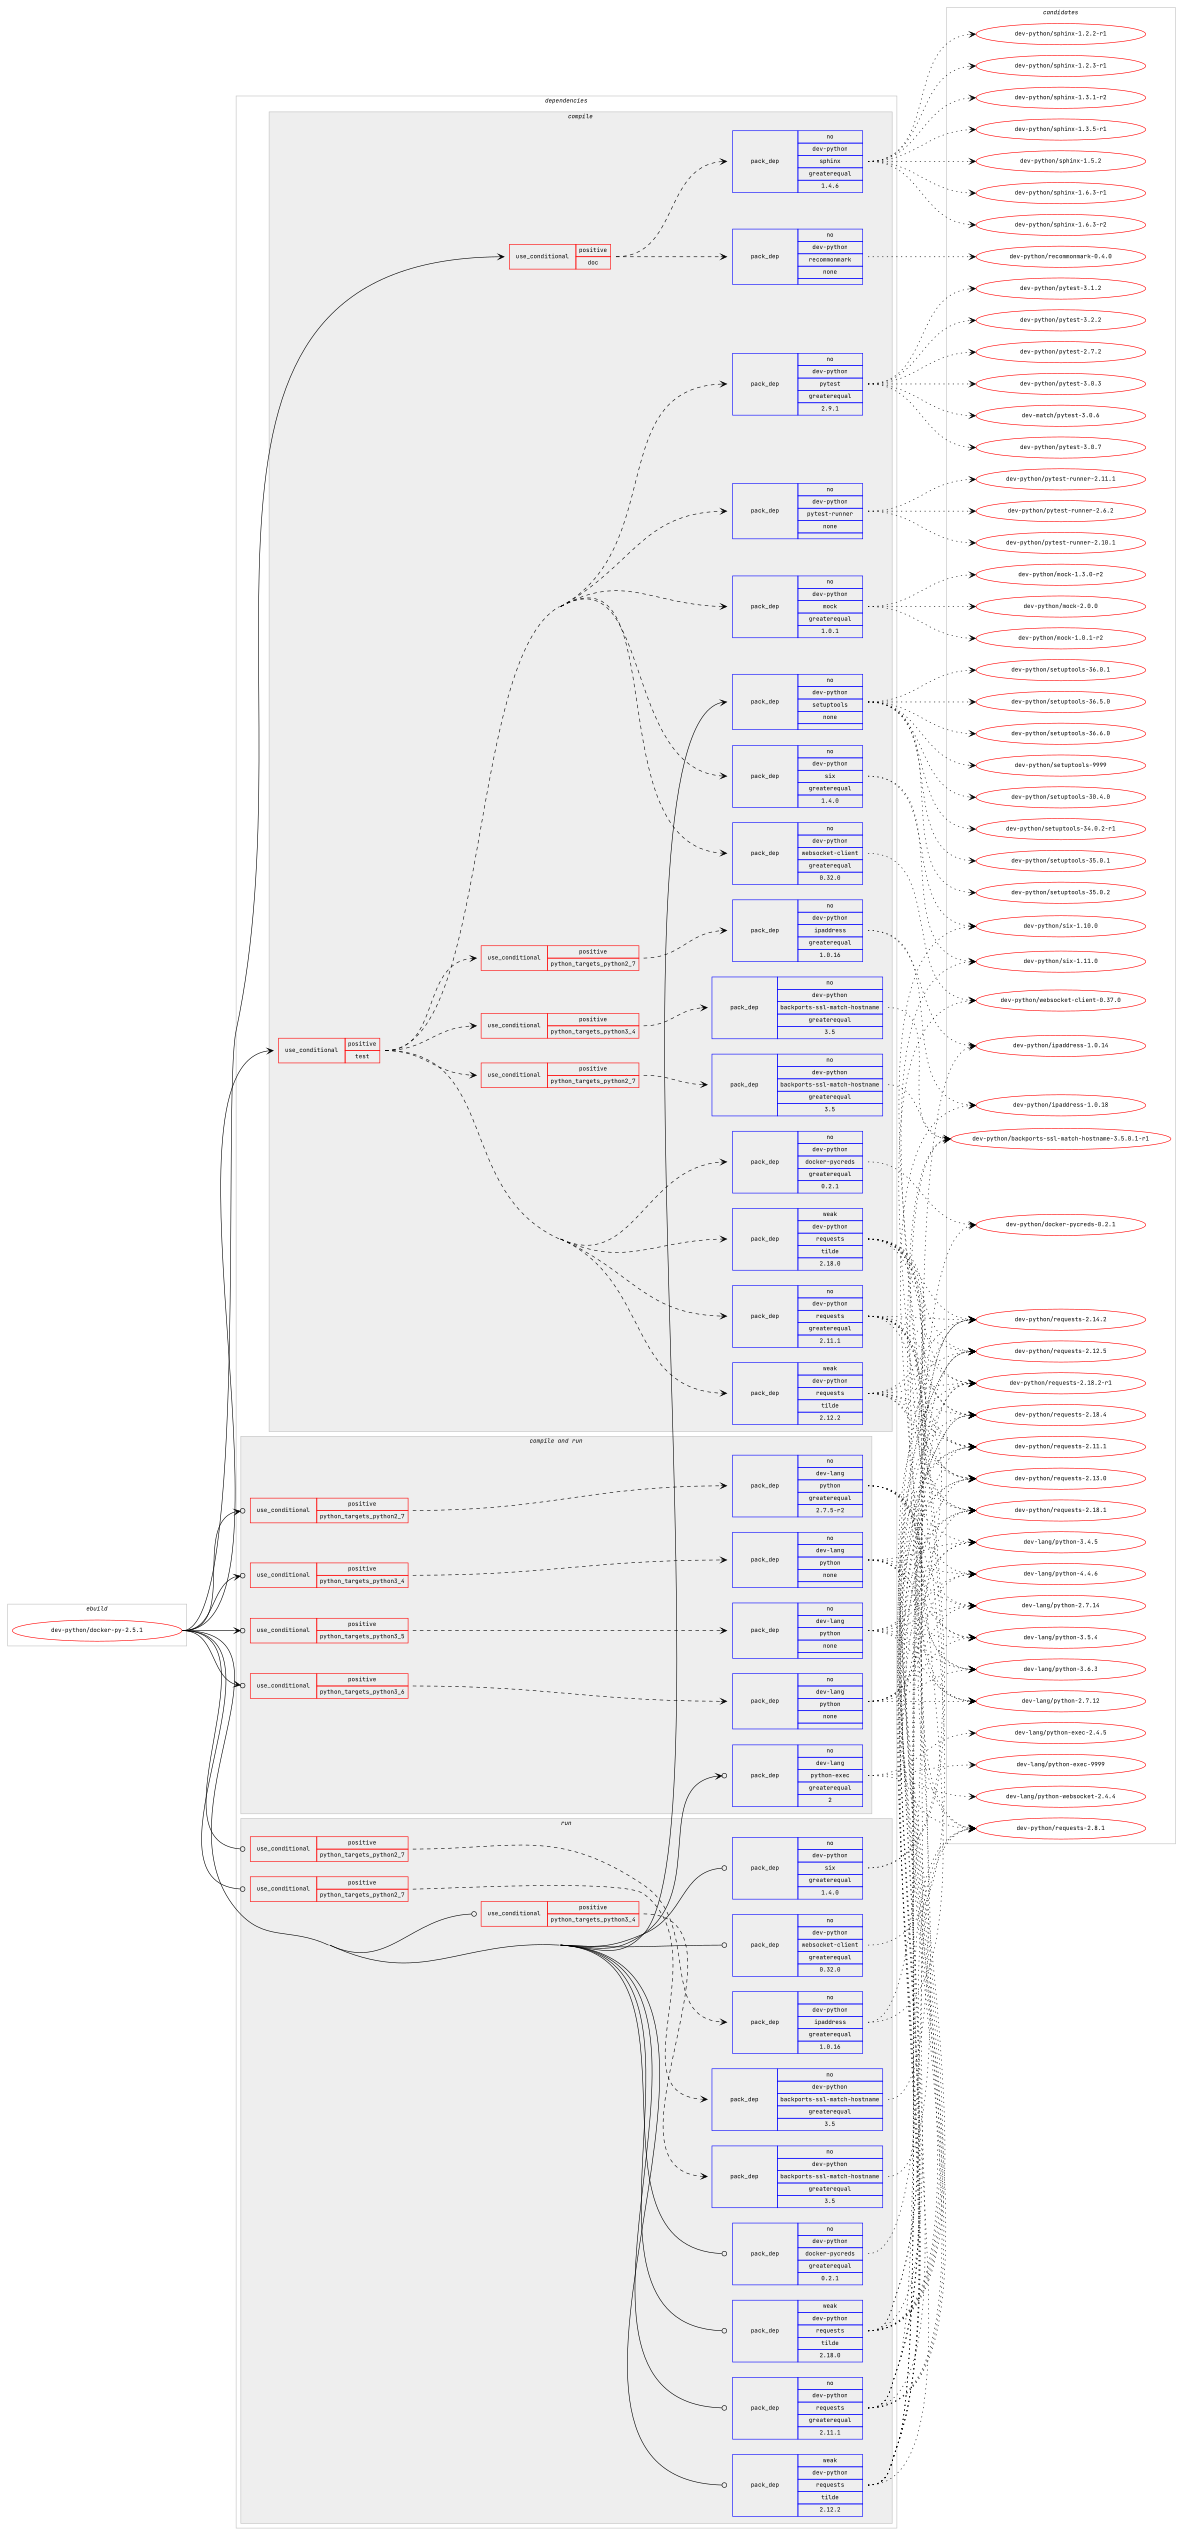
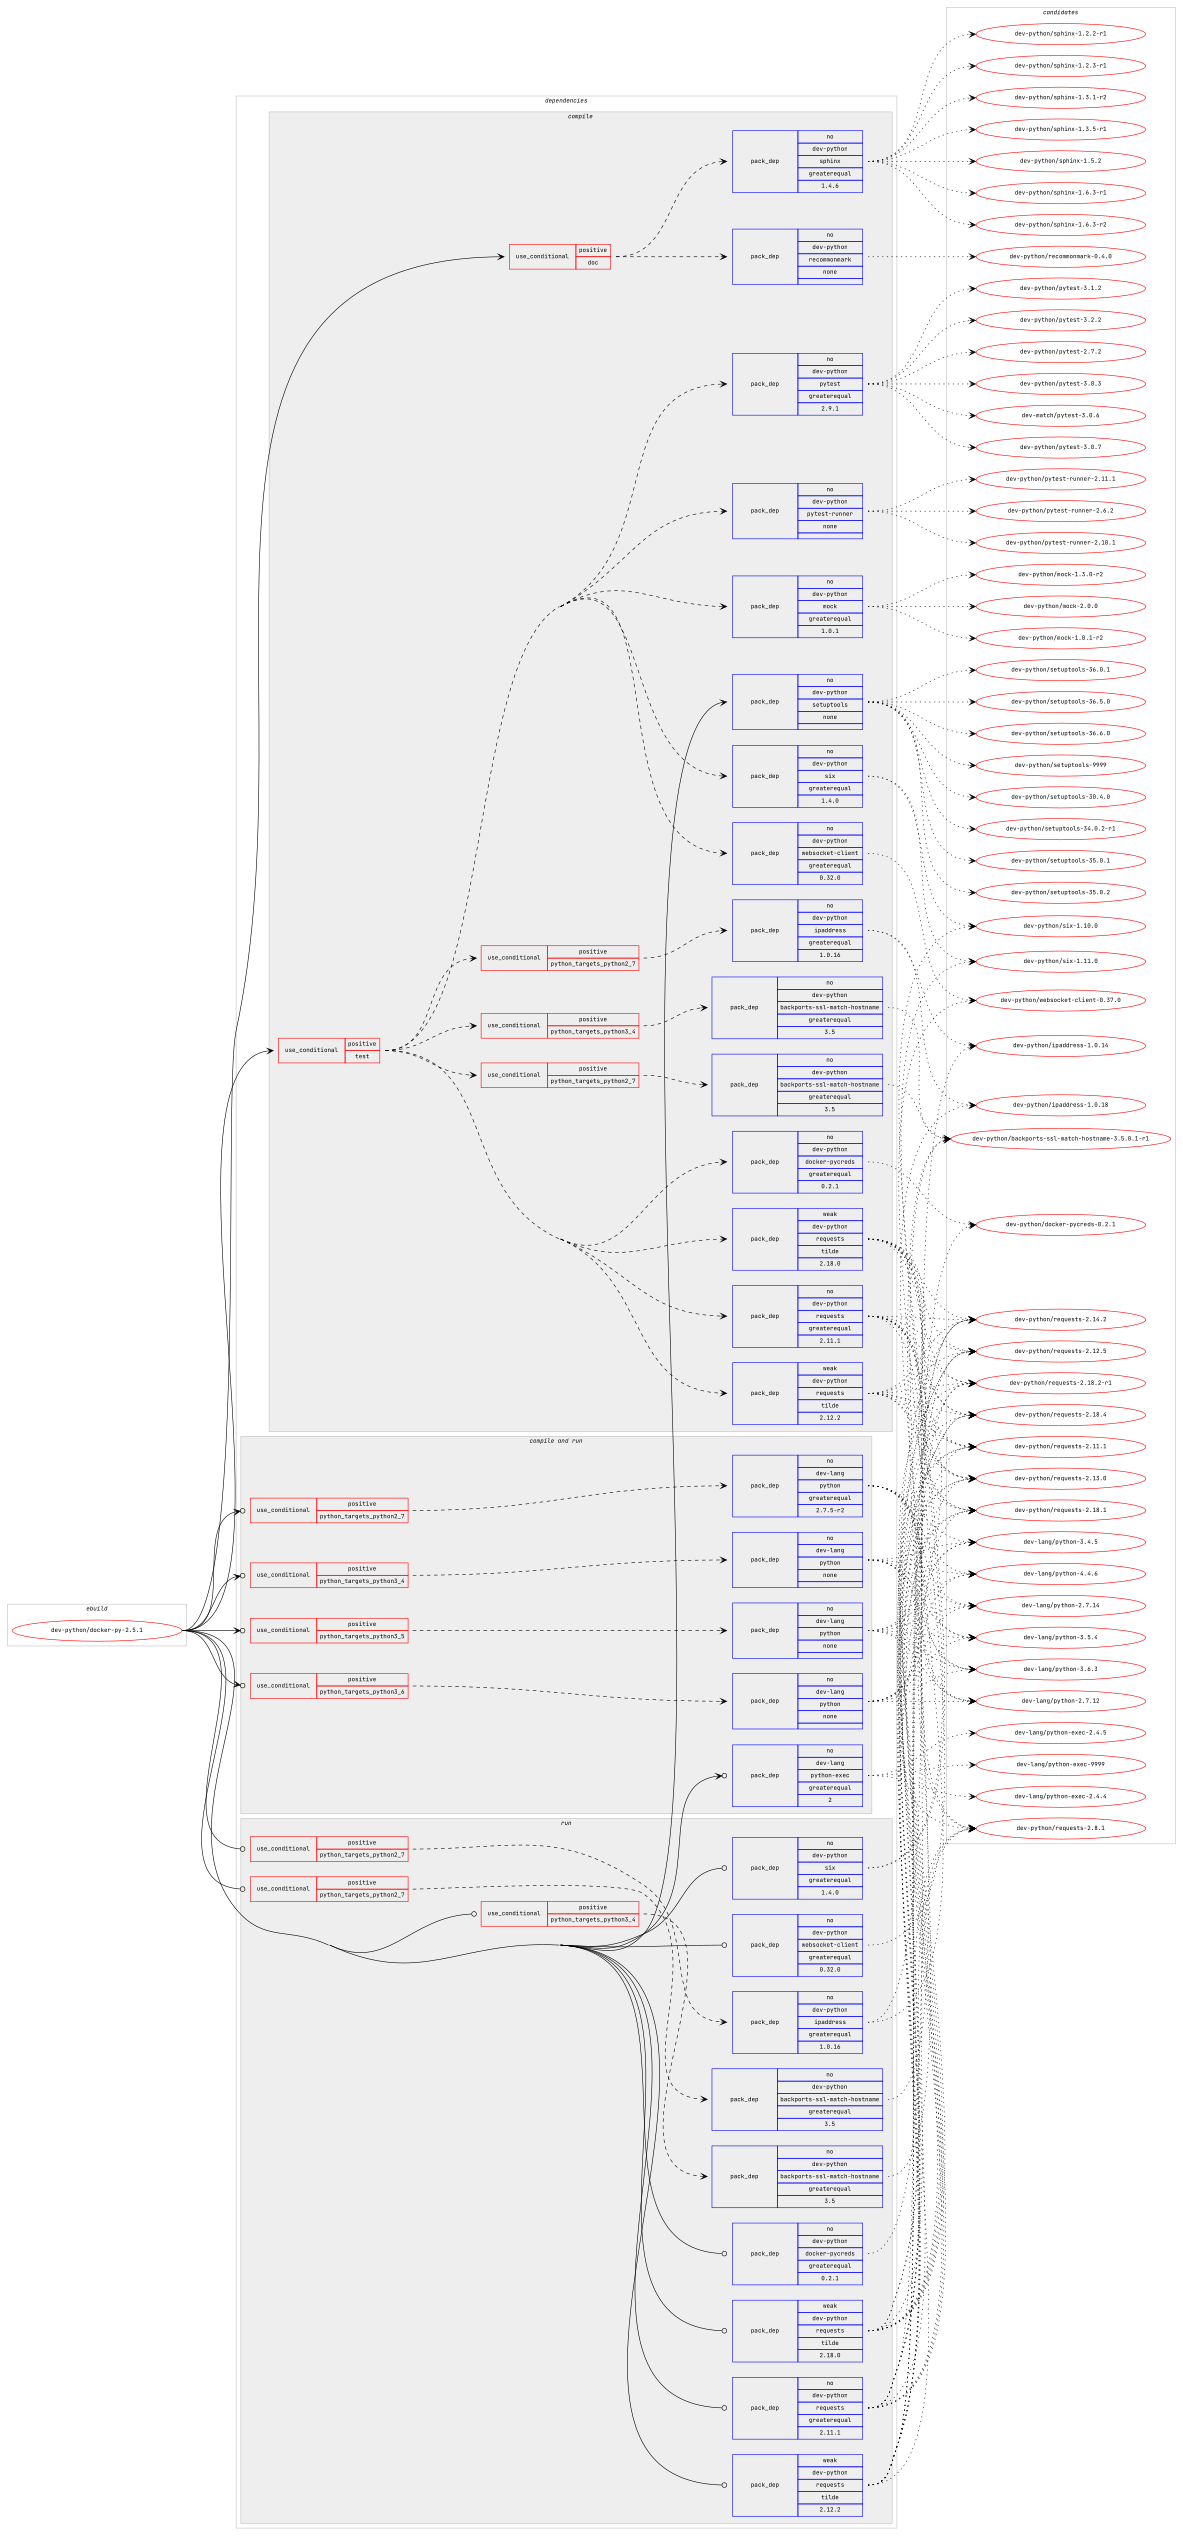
(1061, 1797) -> (1061, 1797)
